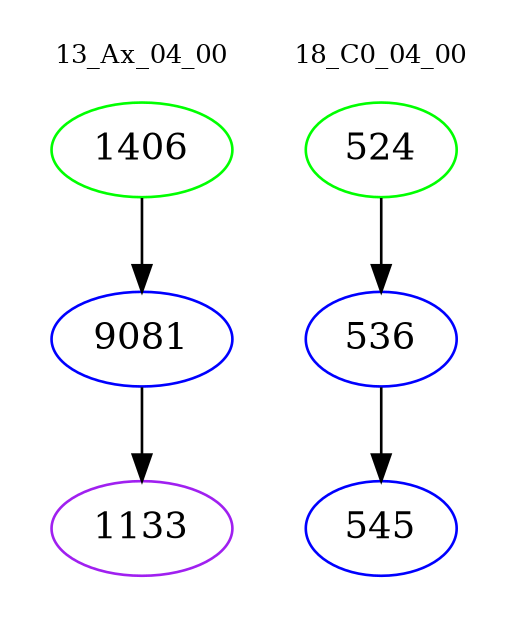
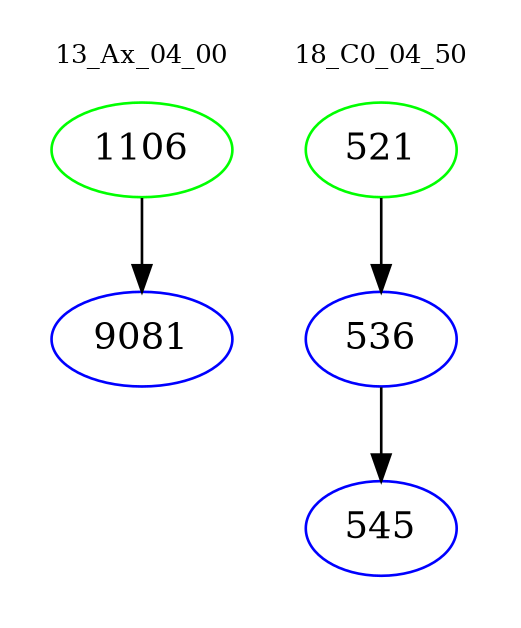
(381, 57) -> (381, 57)
(142, 150) -> (142, 150)
(381, 150) -> (381, 150)
(142, 528) -> none
